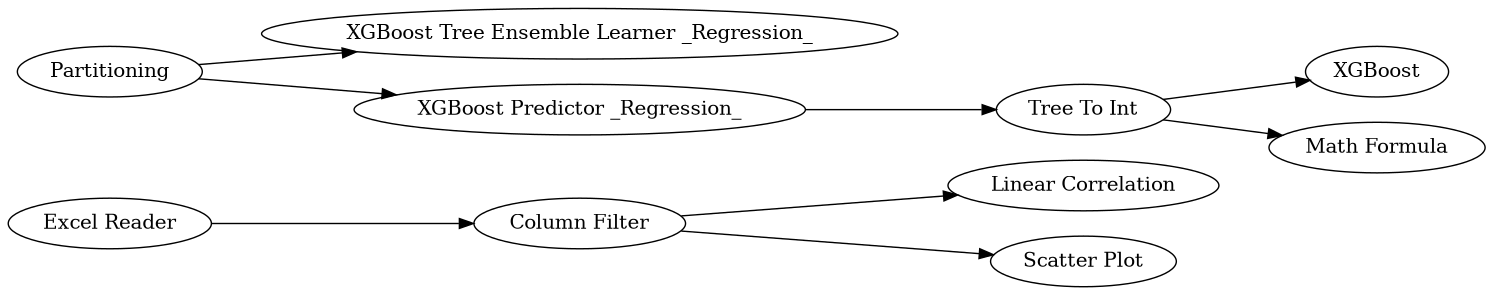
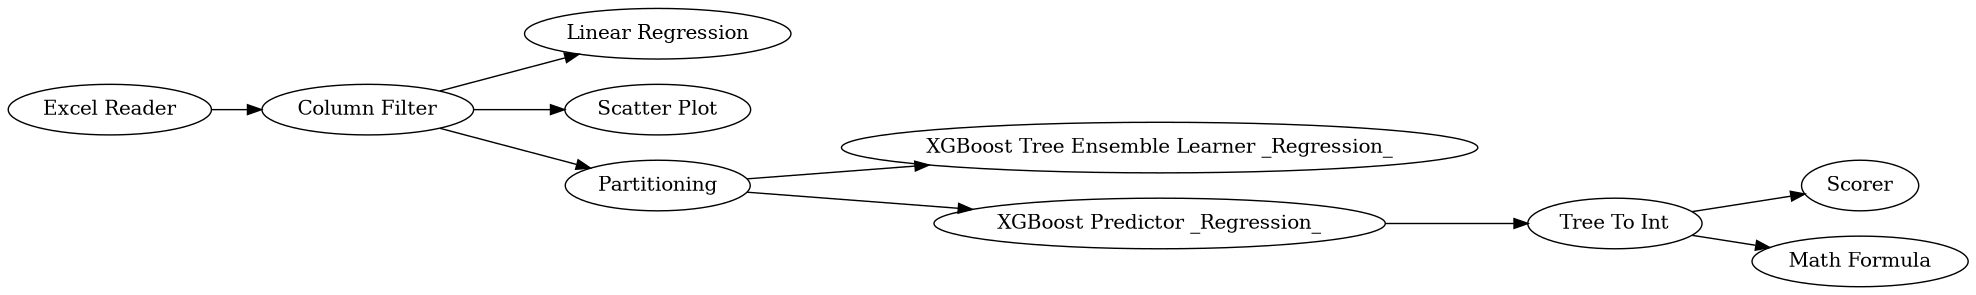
(1377, 72) -> (1860, 186)
none -> (508, 146)
(1083, 186) -> (658, 34)
